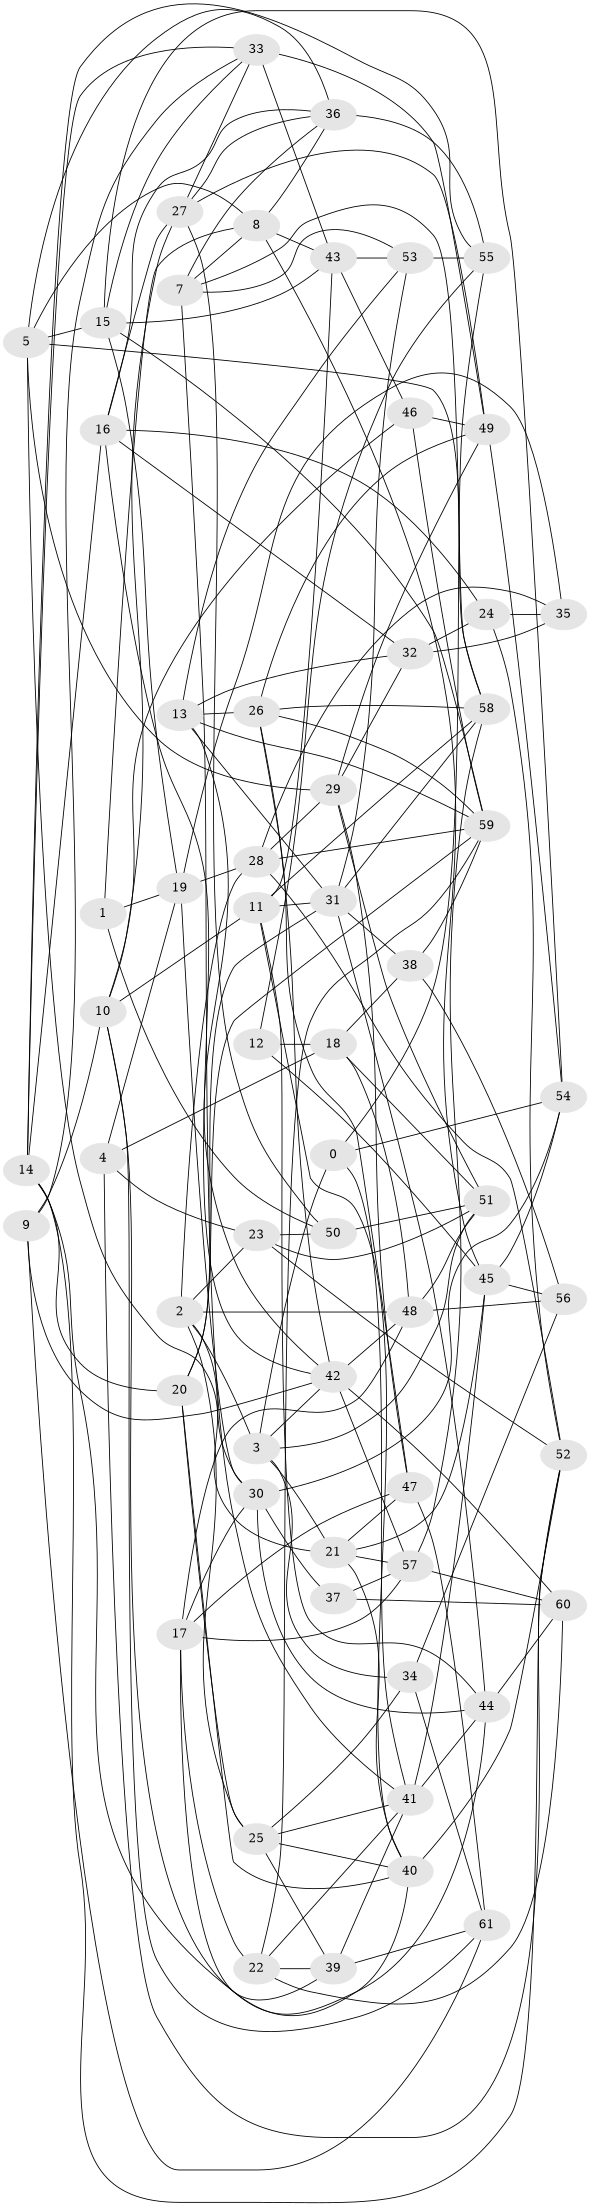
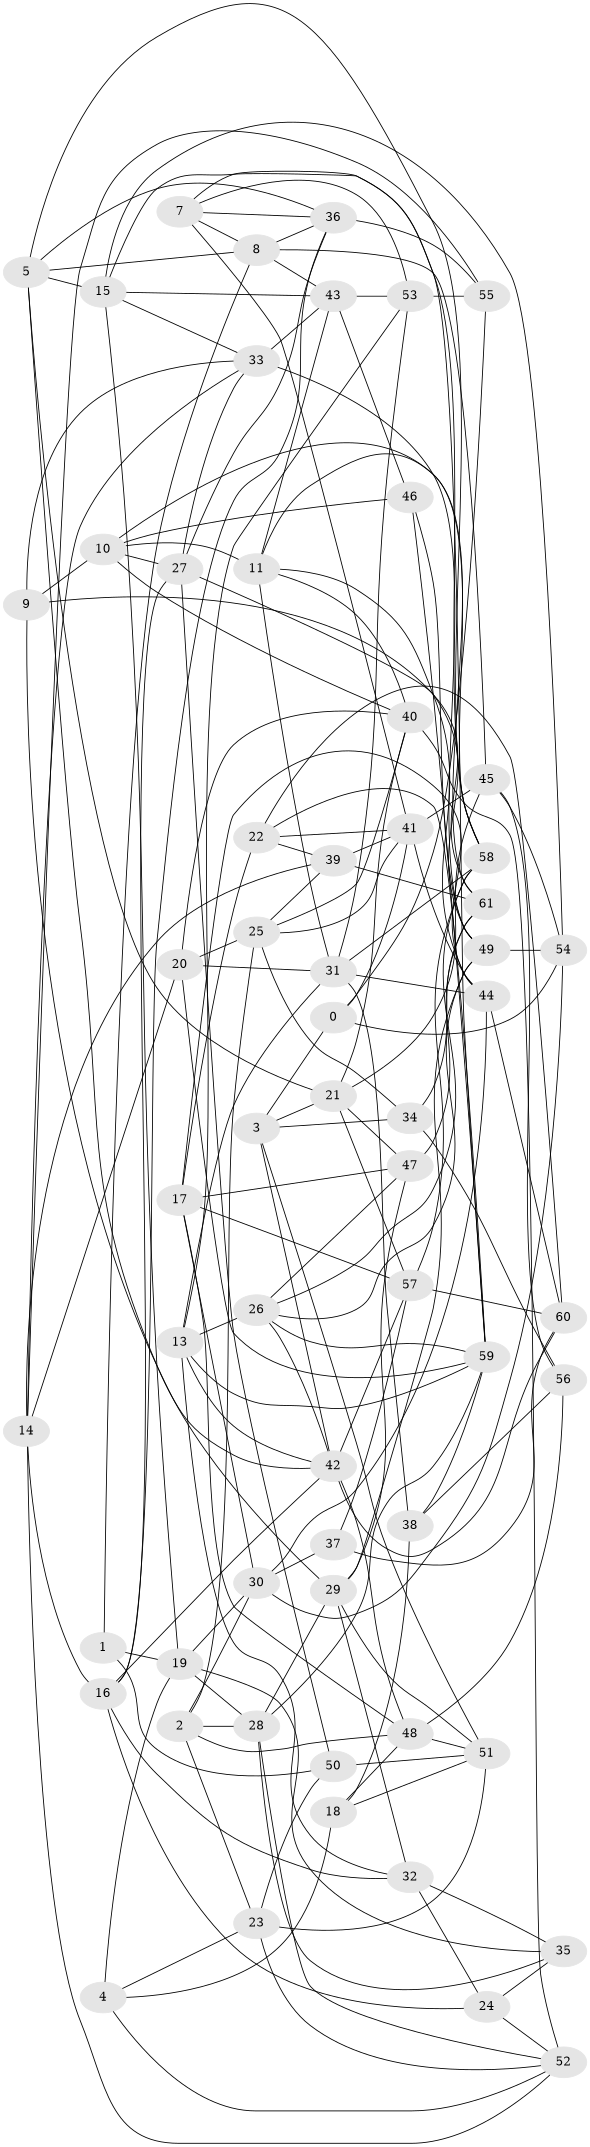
(257, 1044) -> none
(225, 1378) -> none
